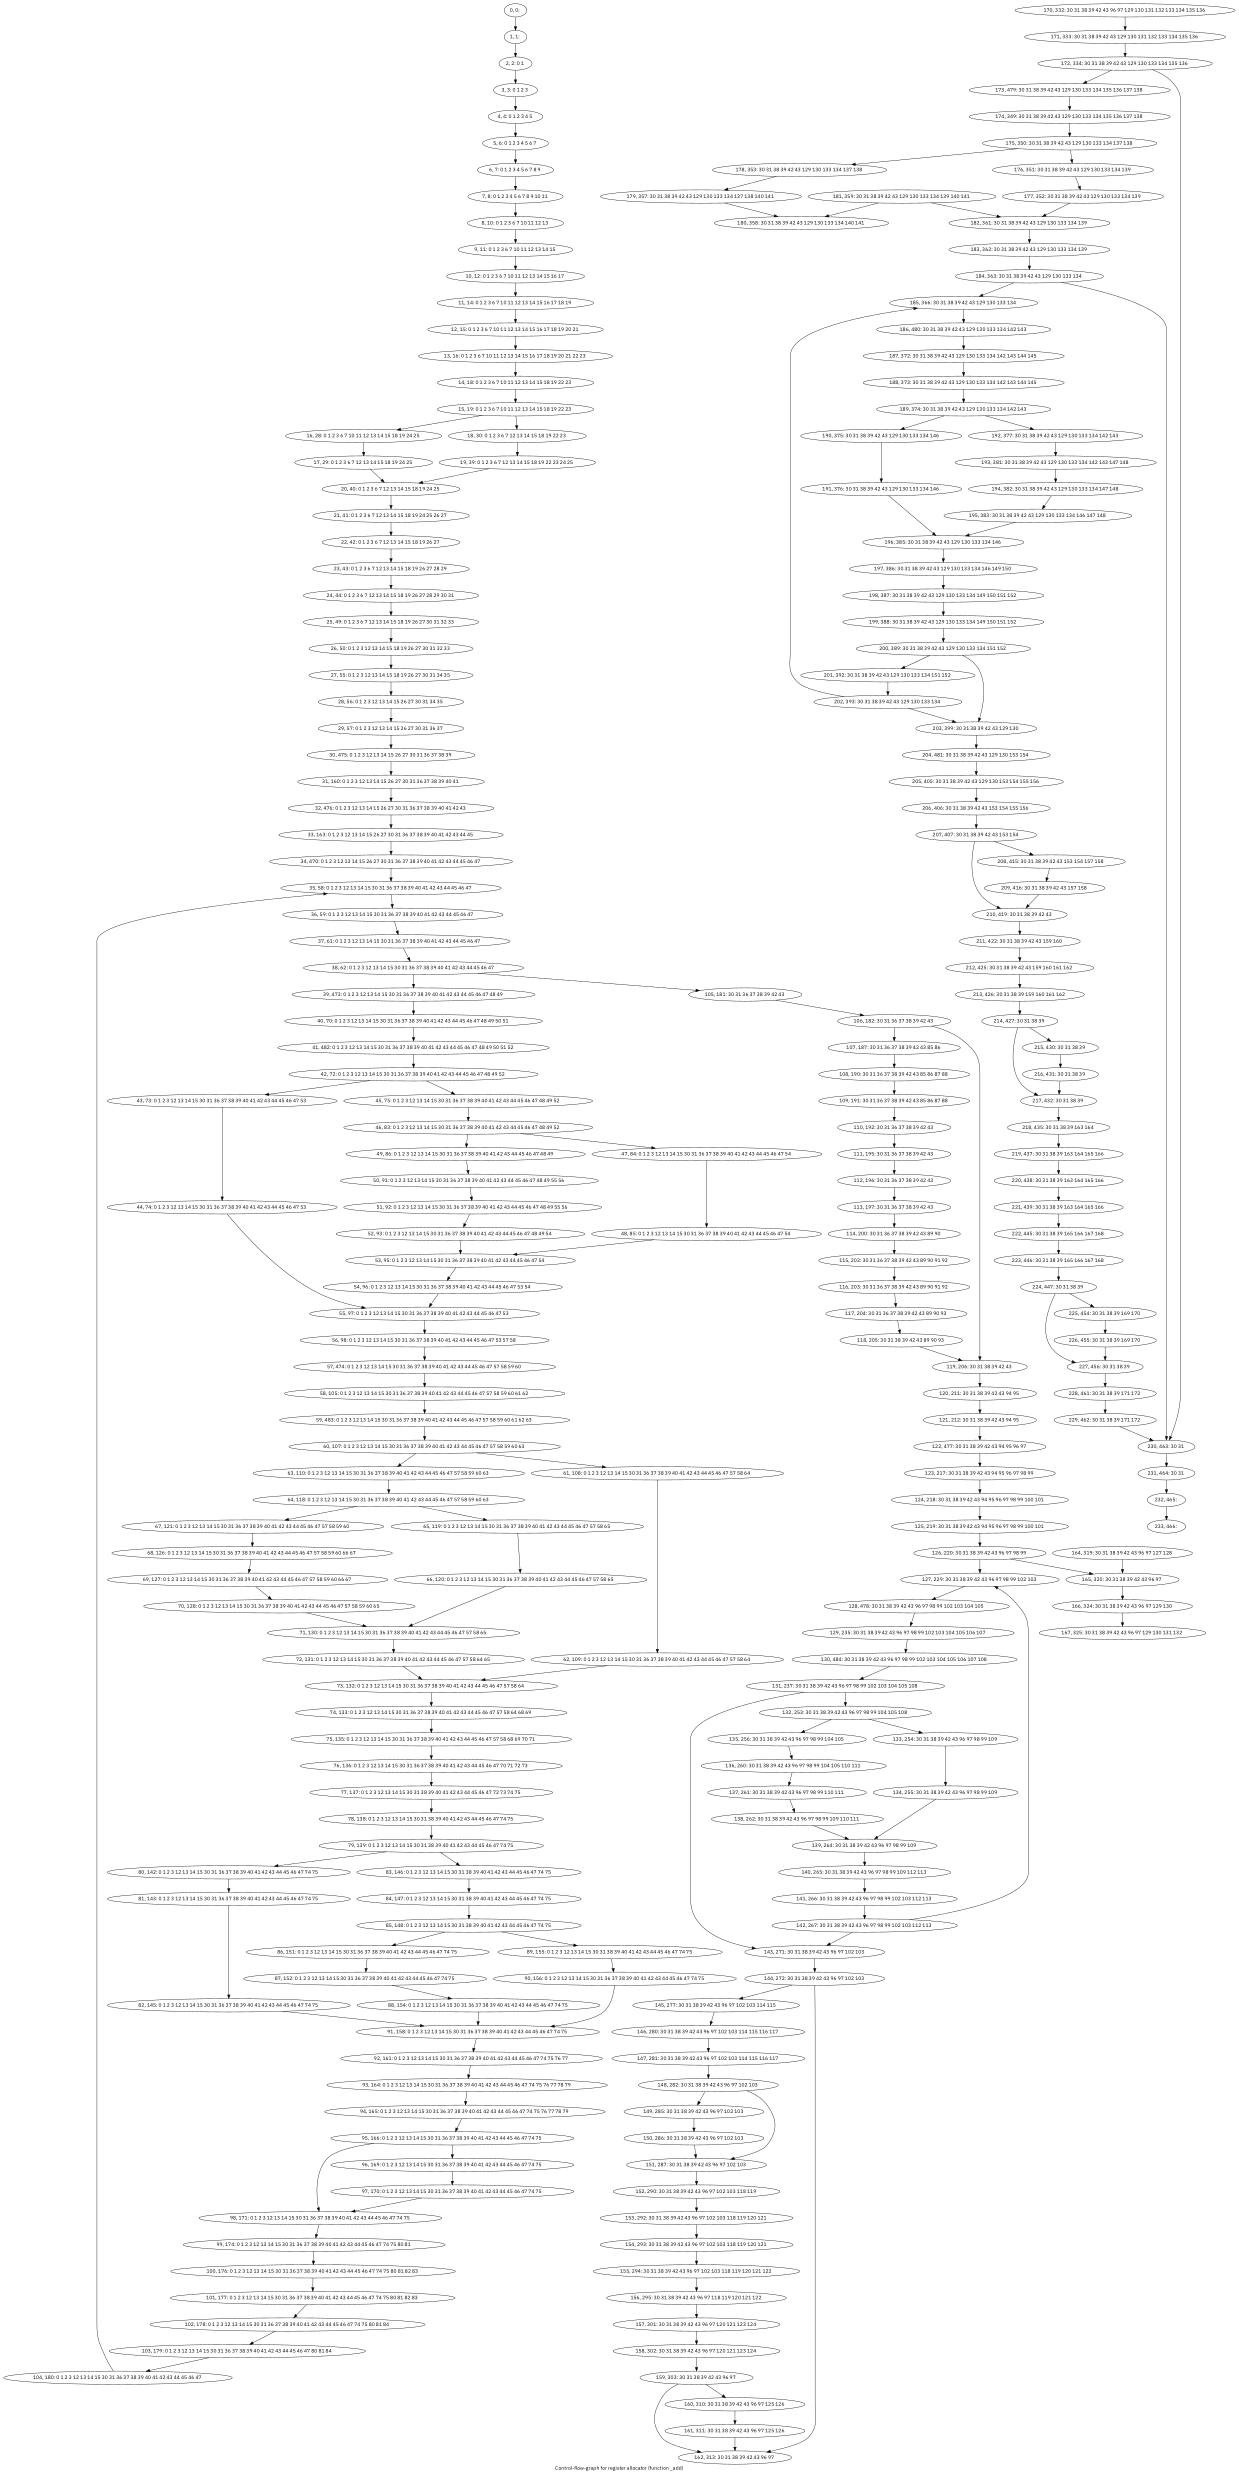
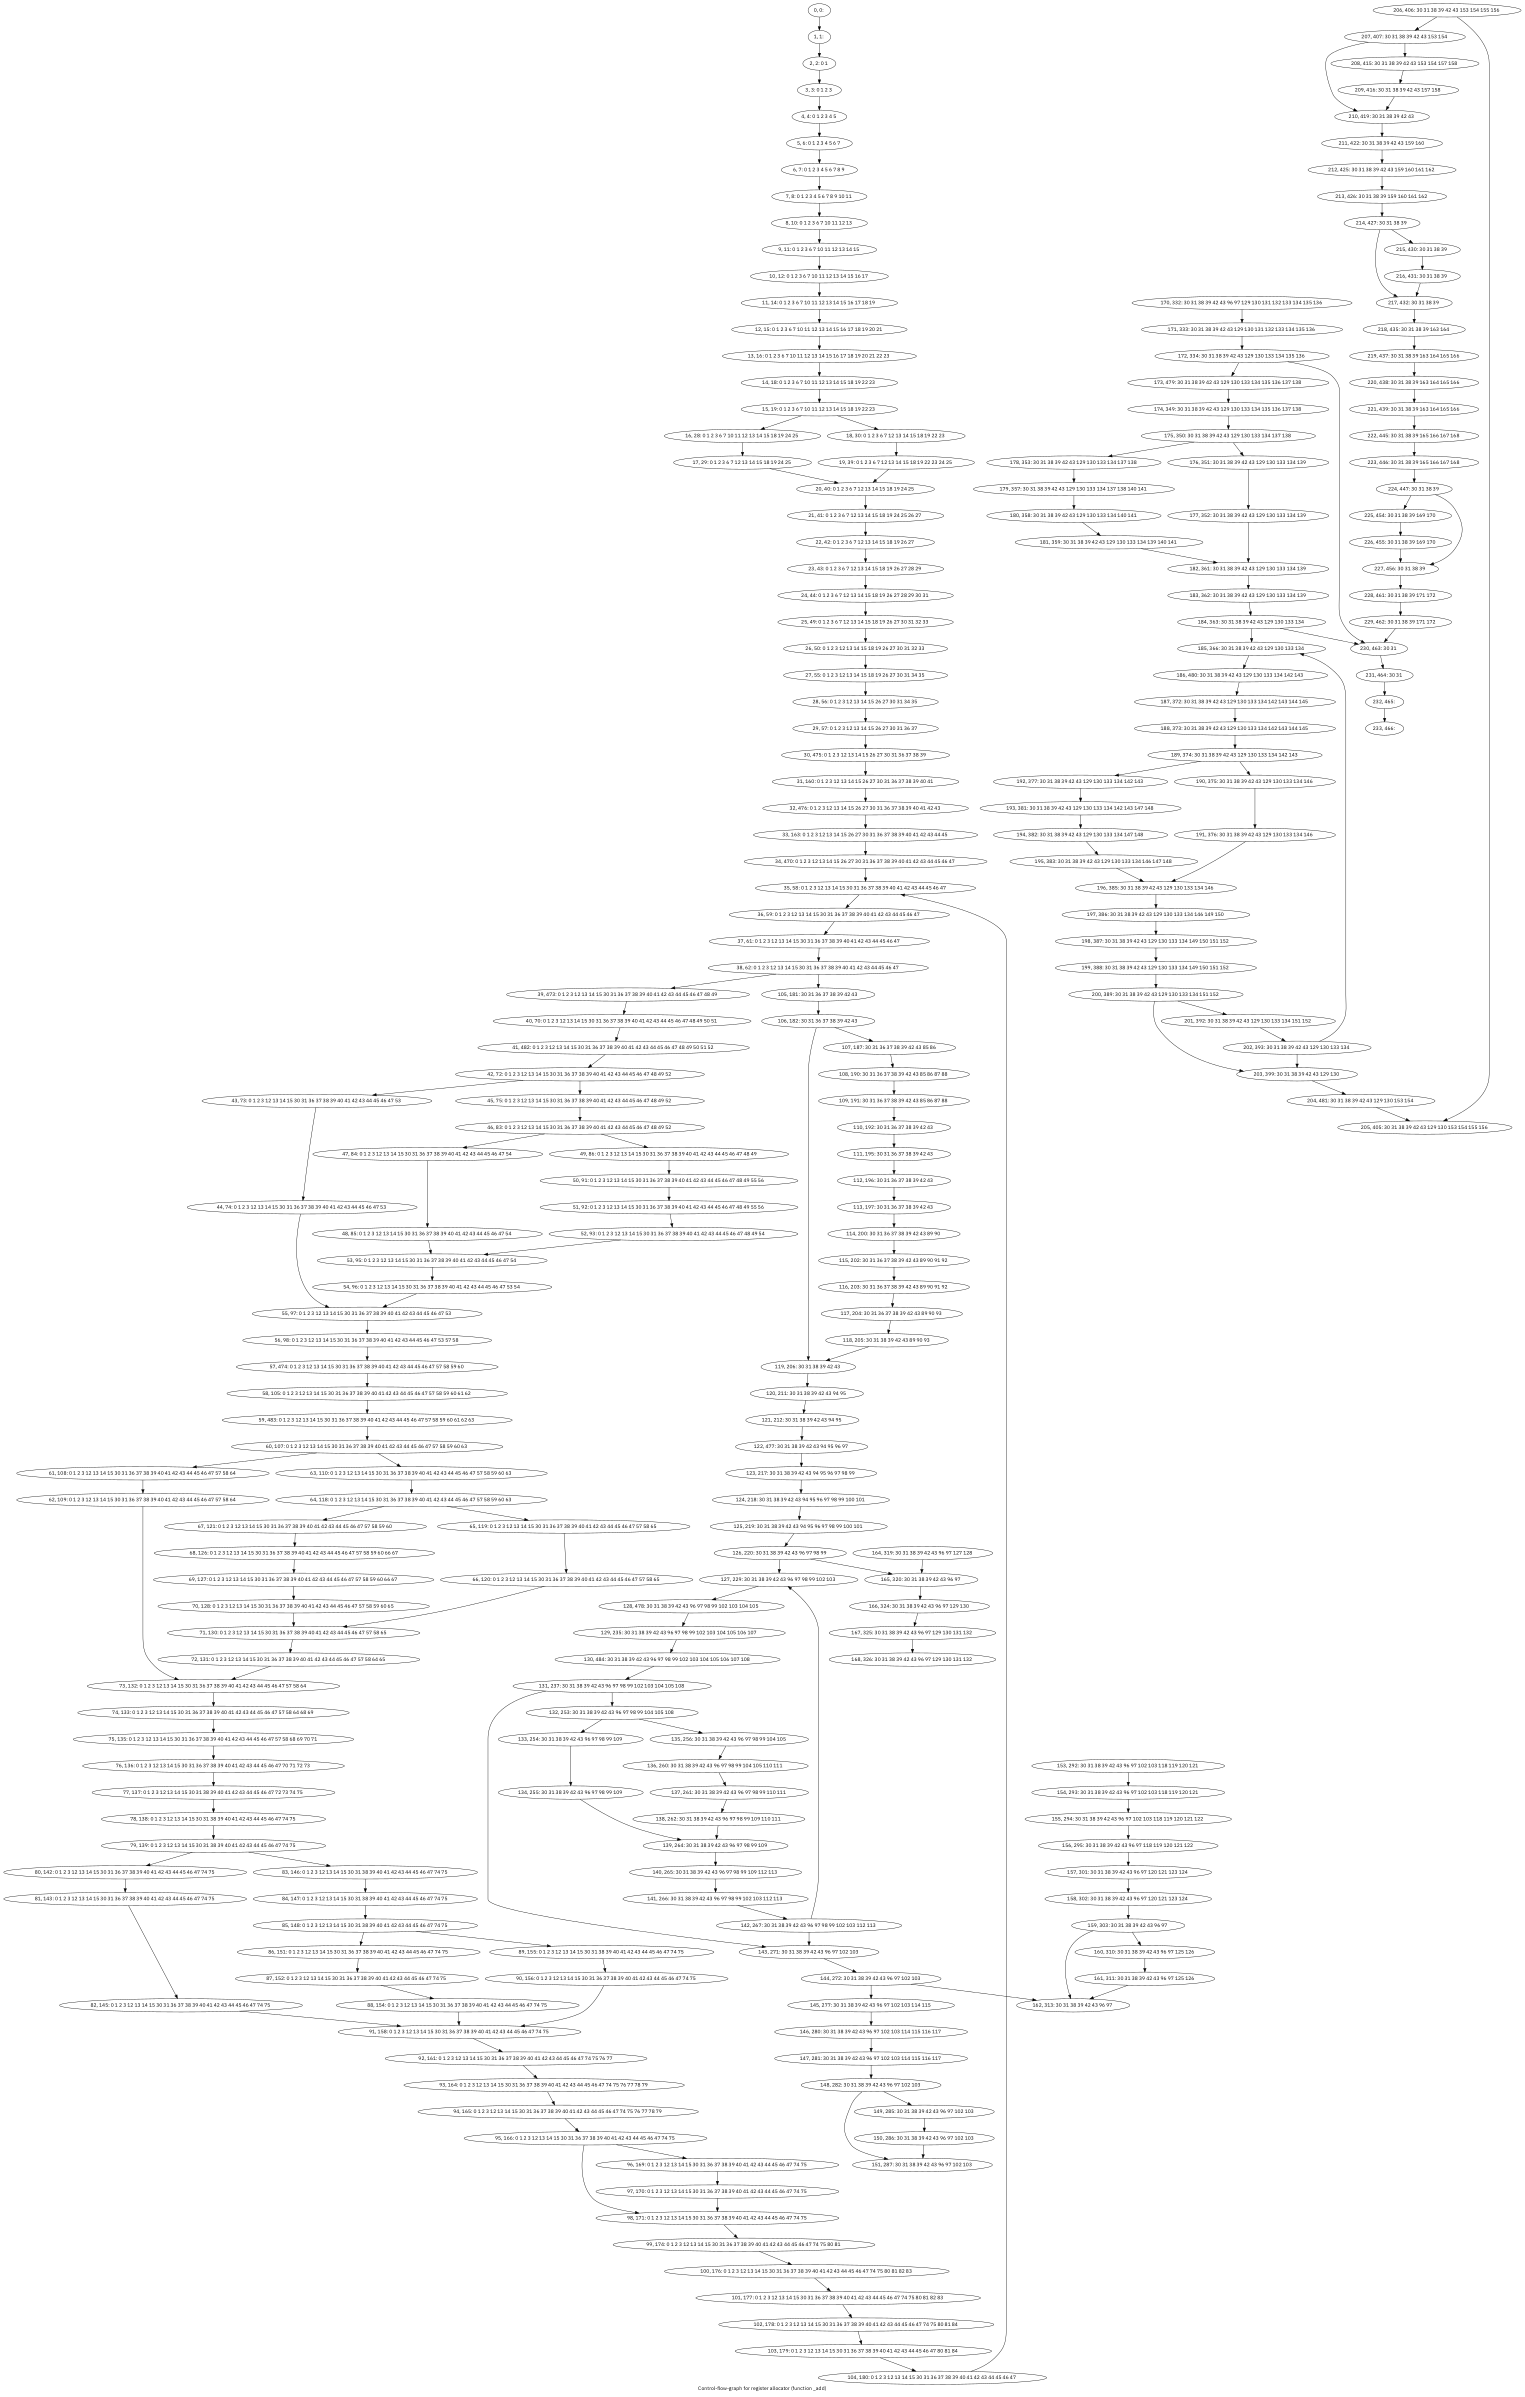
(853, 209) -> (1090, 528)
(976, 793) -> (1489, 572)
none -> (912, 1660)
(697, 2192) -> none
